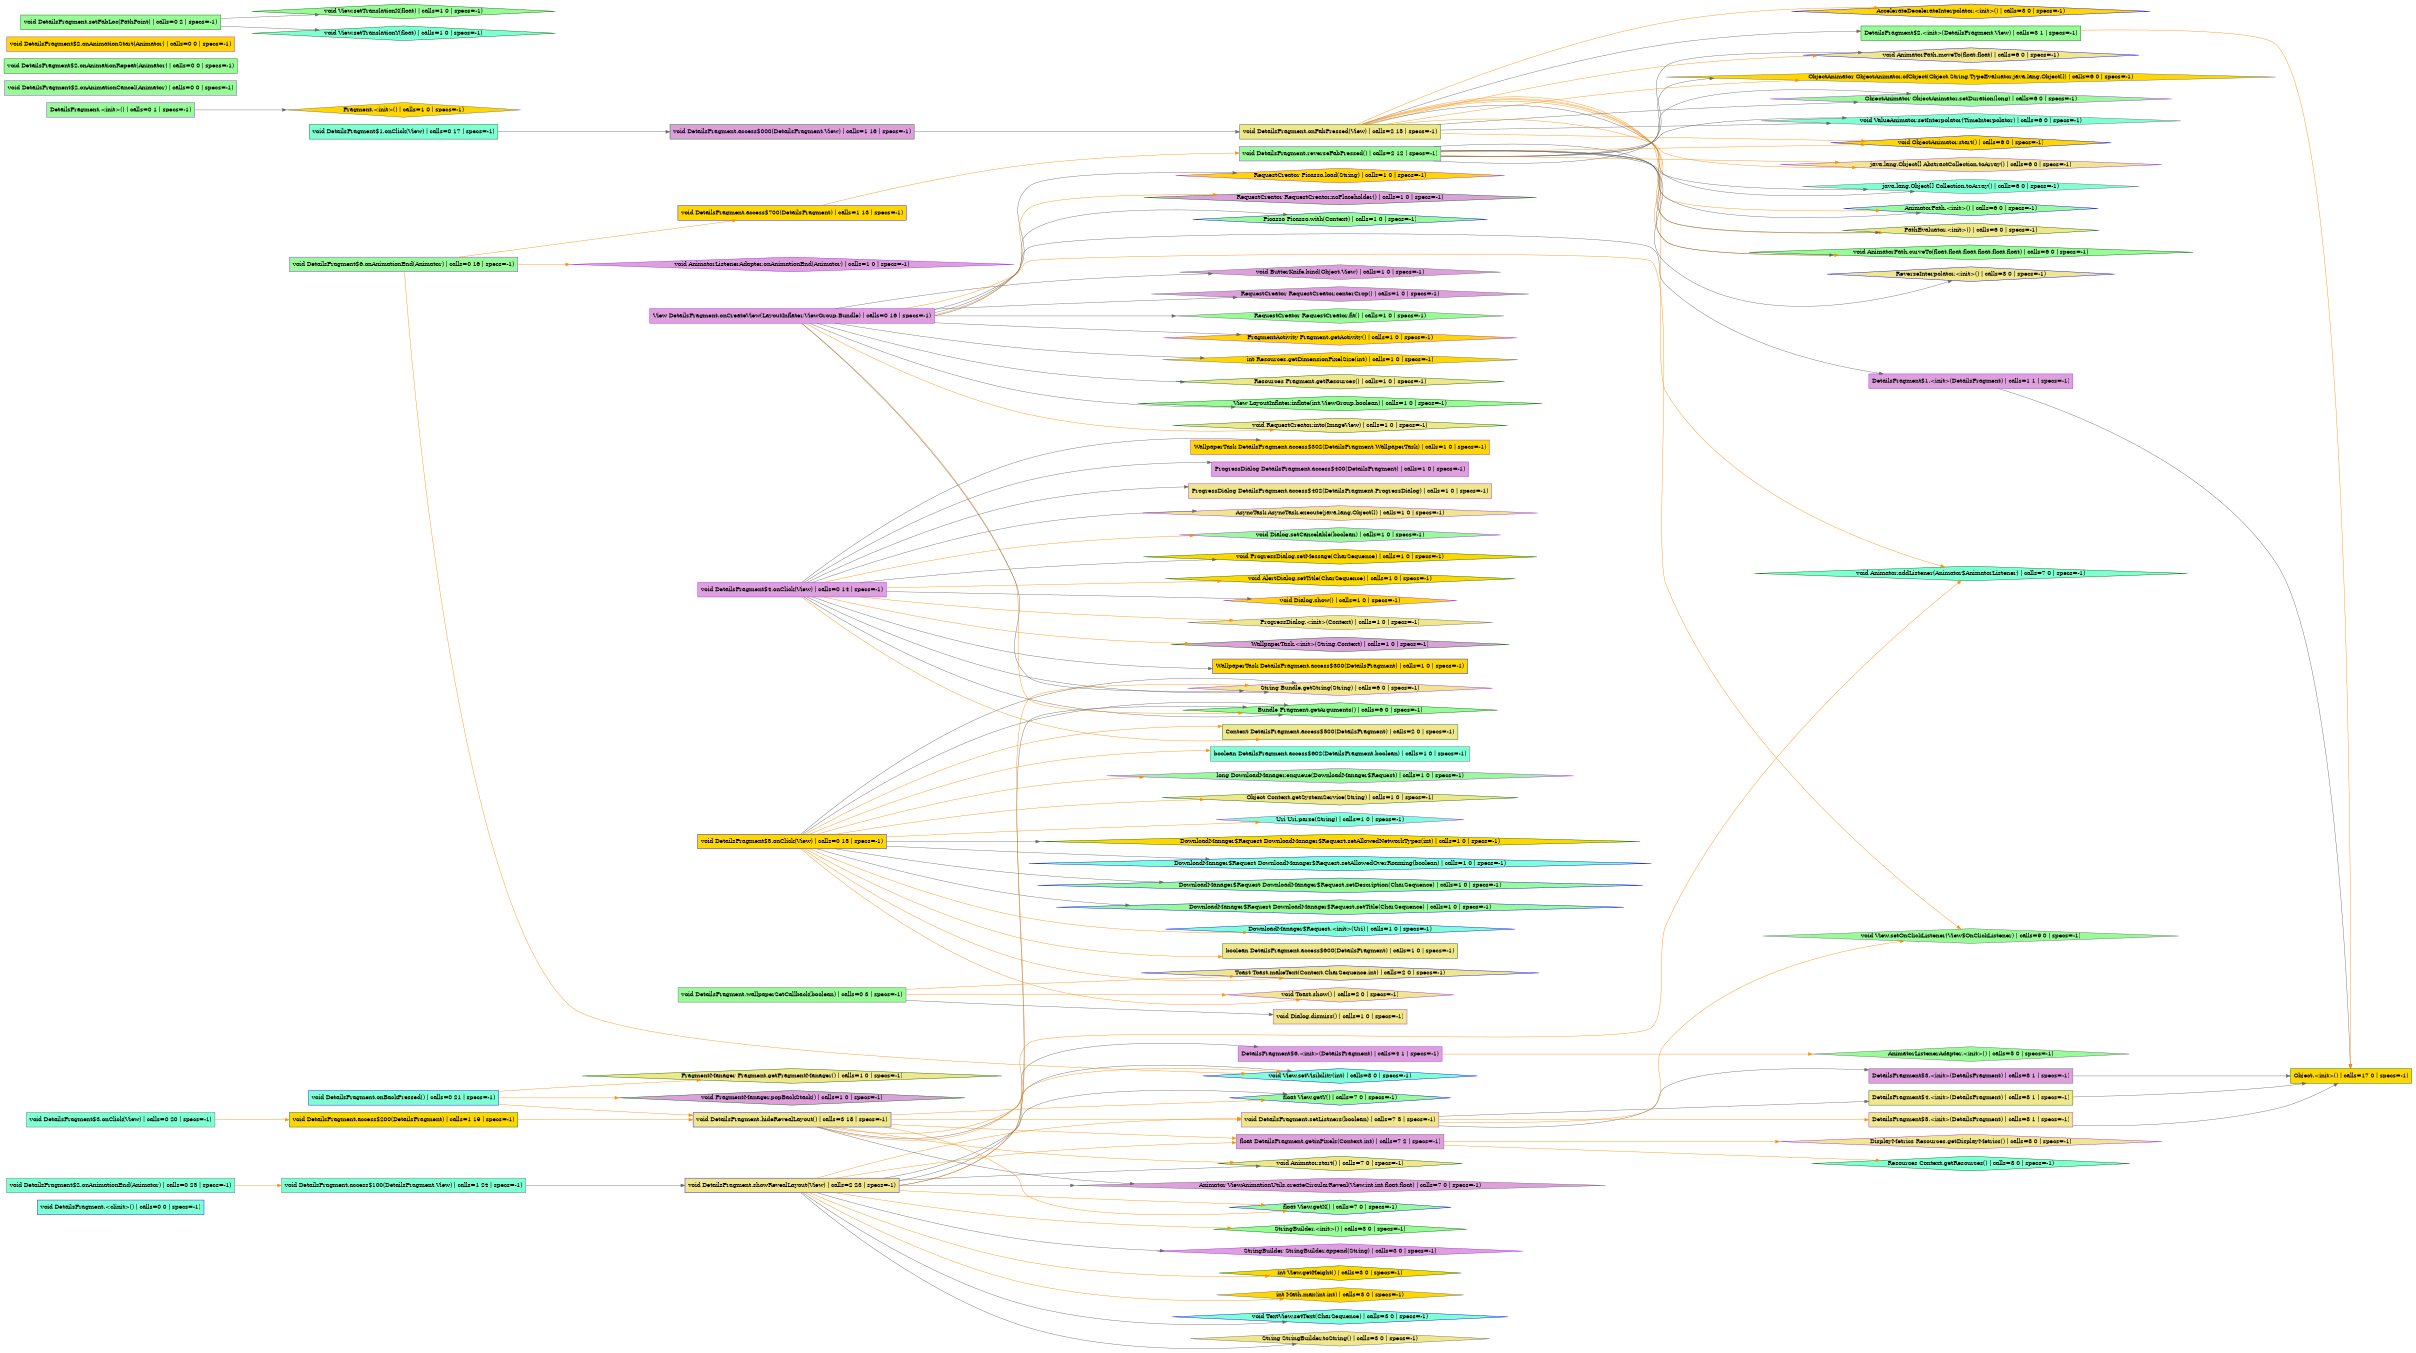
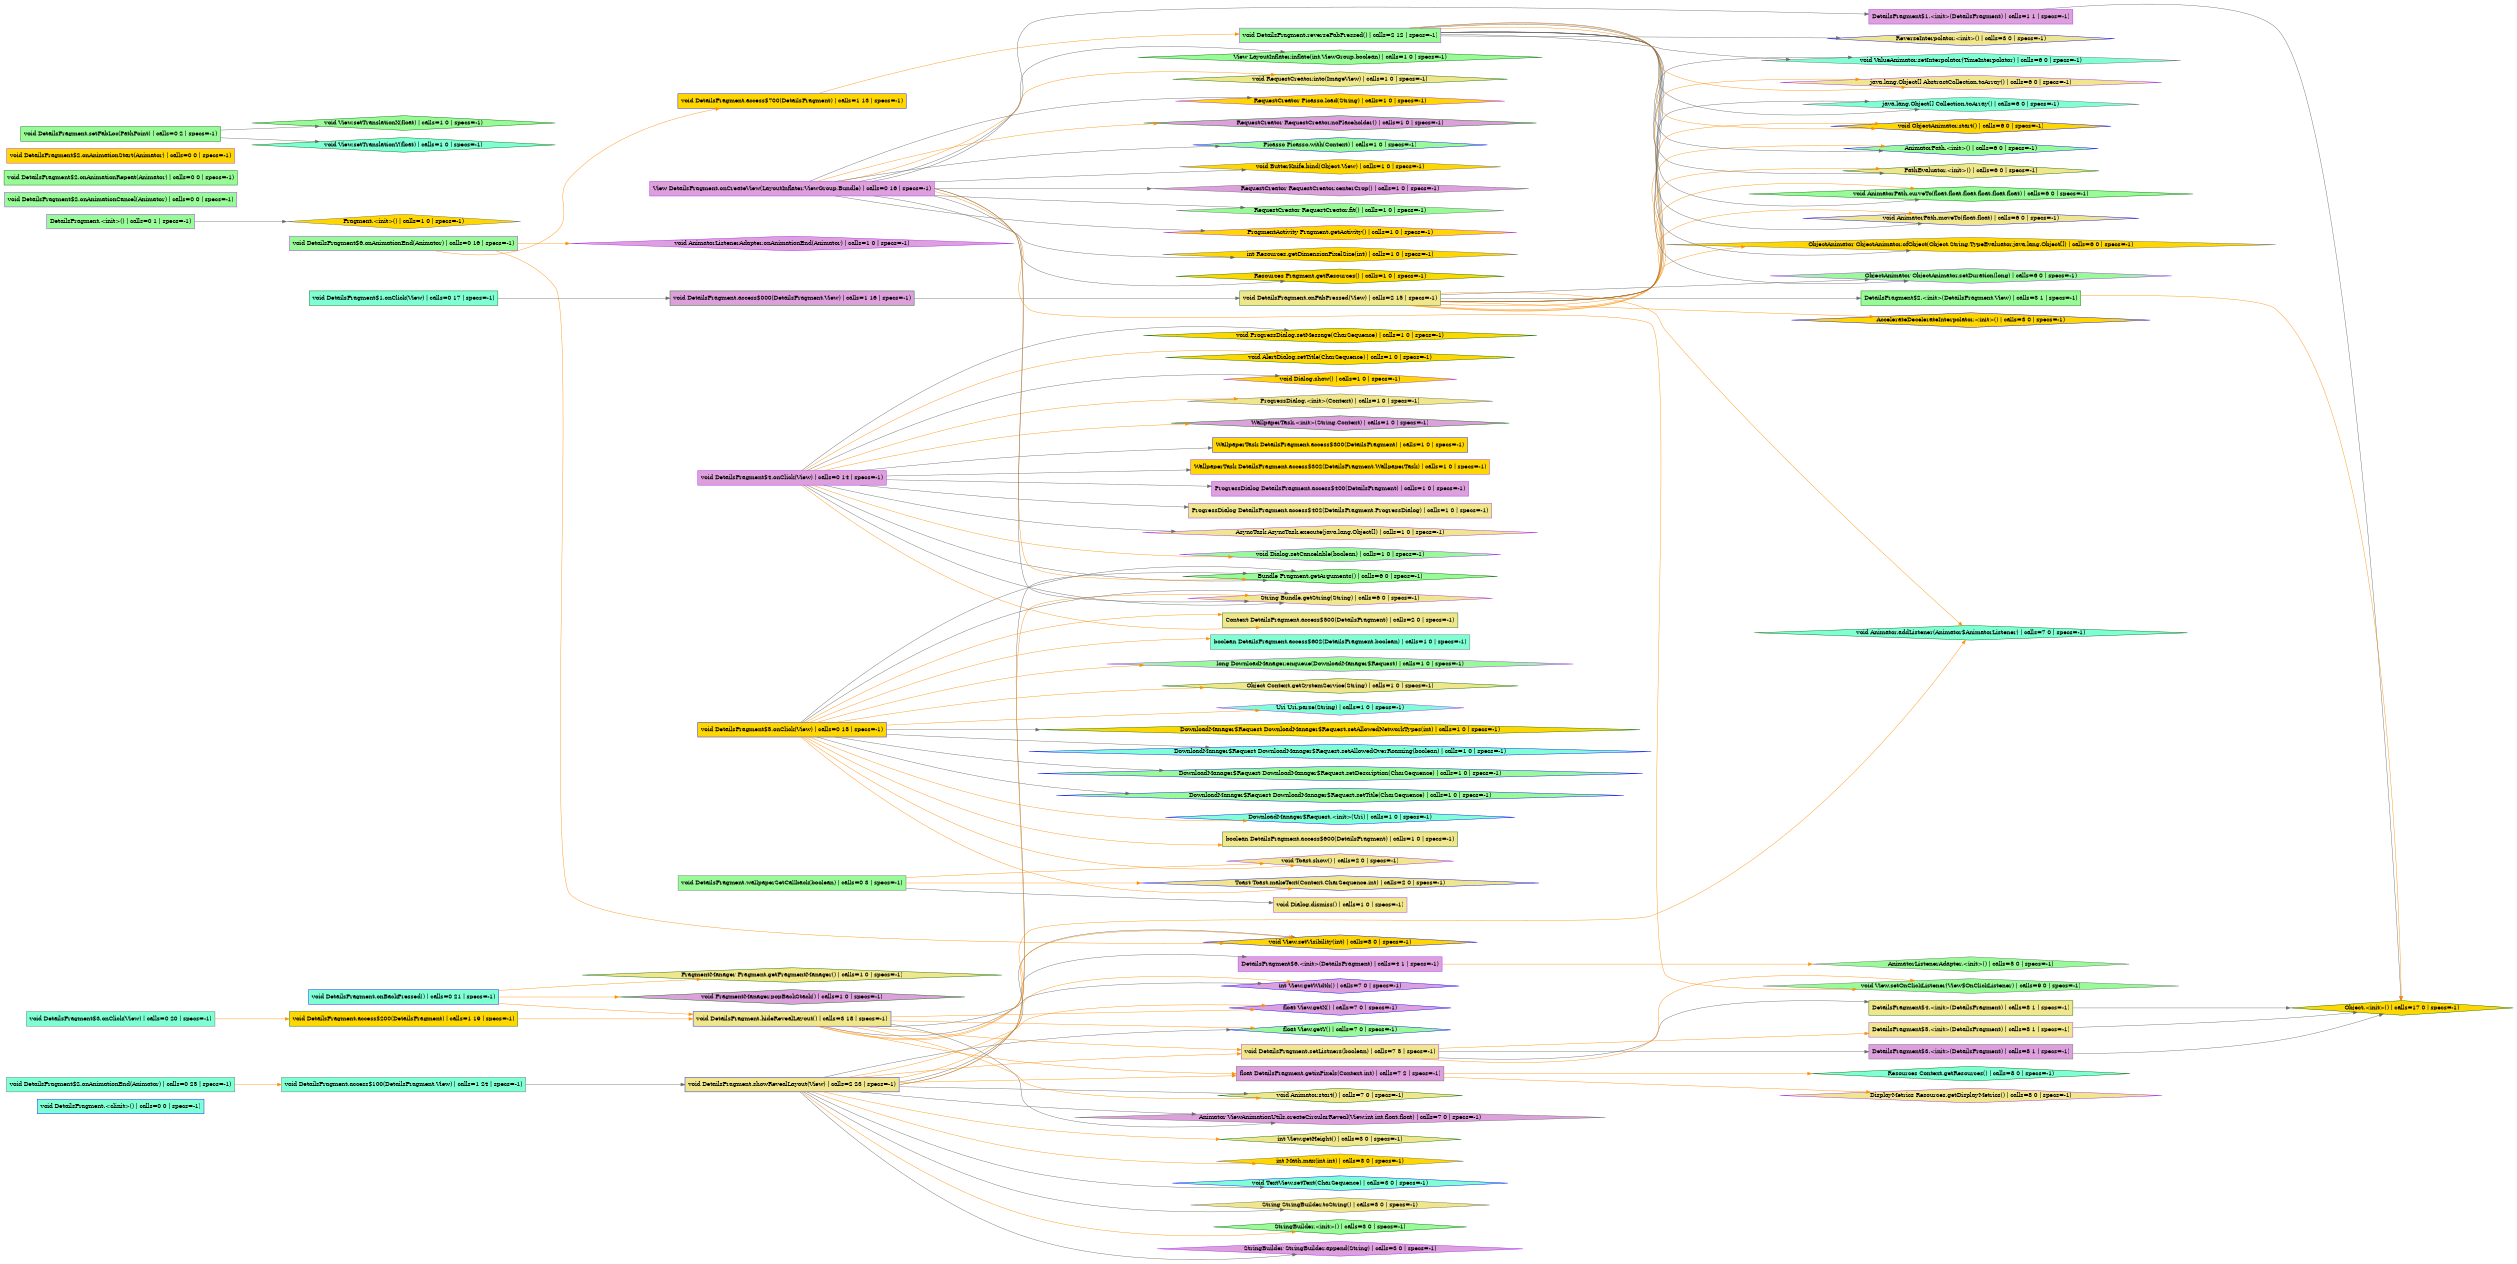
(1340, 272) -> (1340, 167)
(1340, 382) -> (1340, 276)
none -> (1340, 986)
(1340, 1076) -> (1340, 942)
(2351, 1076) -> (2402, 1008)
(1340, 1207) -> (1340, 1008)
(1340, 1273) -> (1340, 1139)
